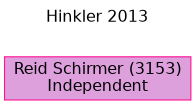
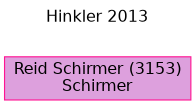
(98, 78) -> (98, 78)
